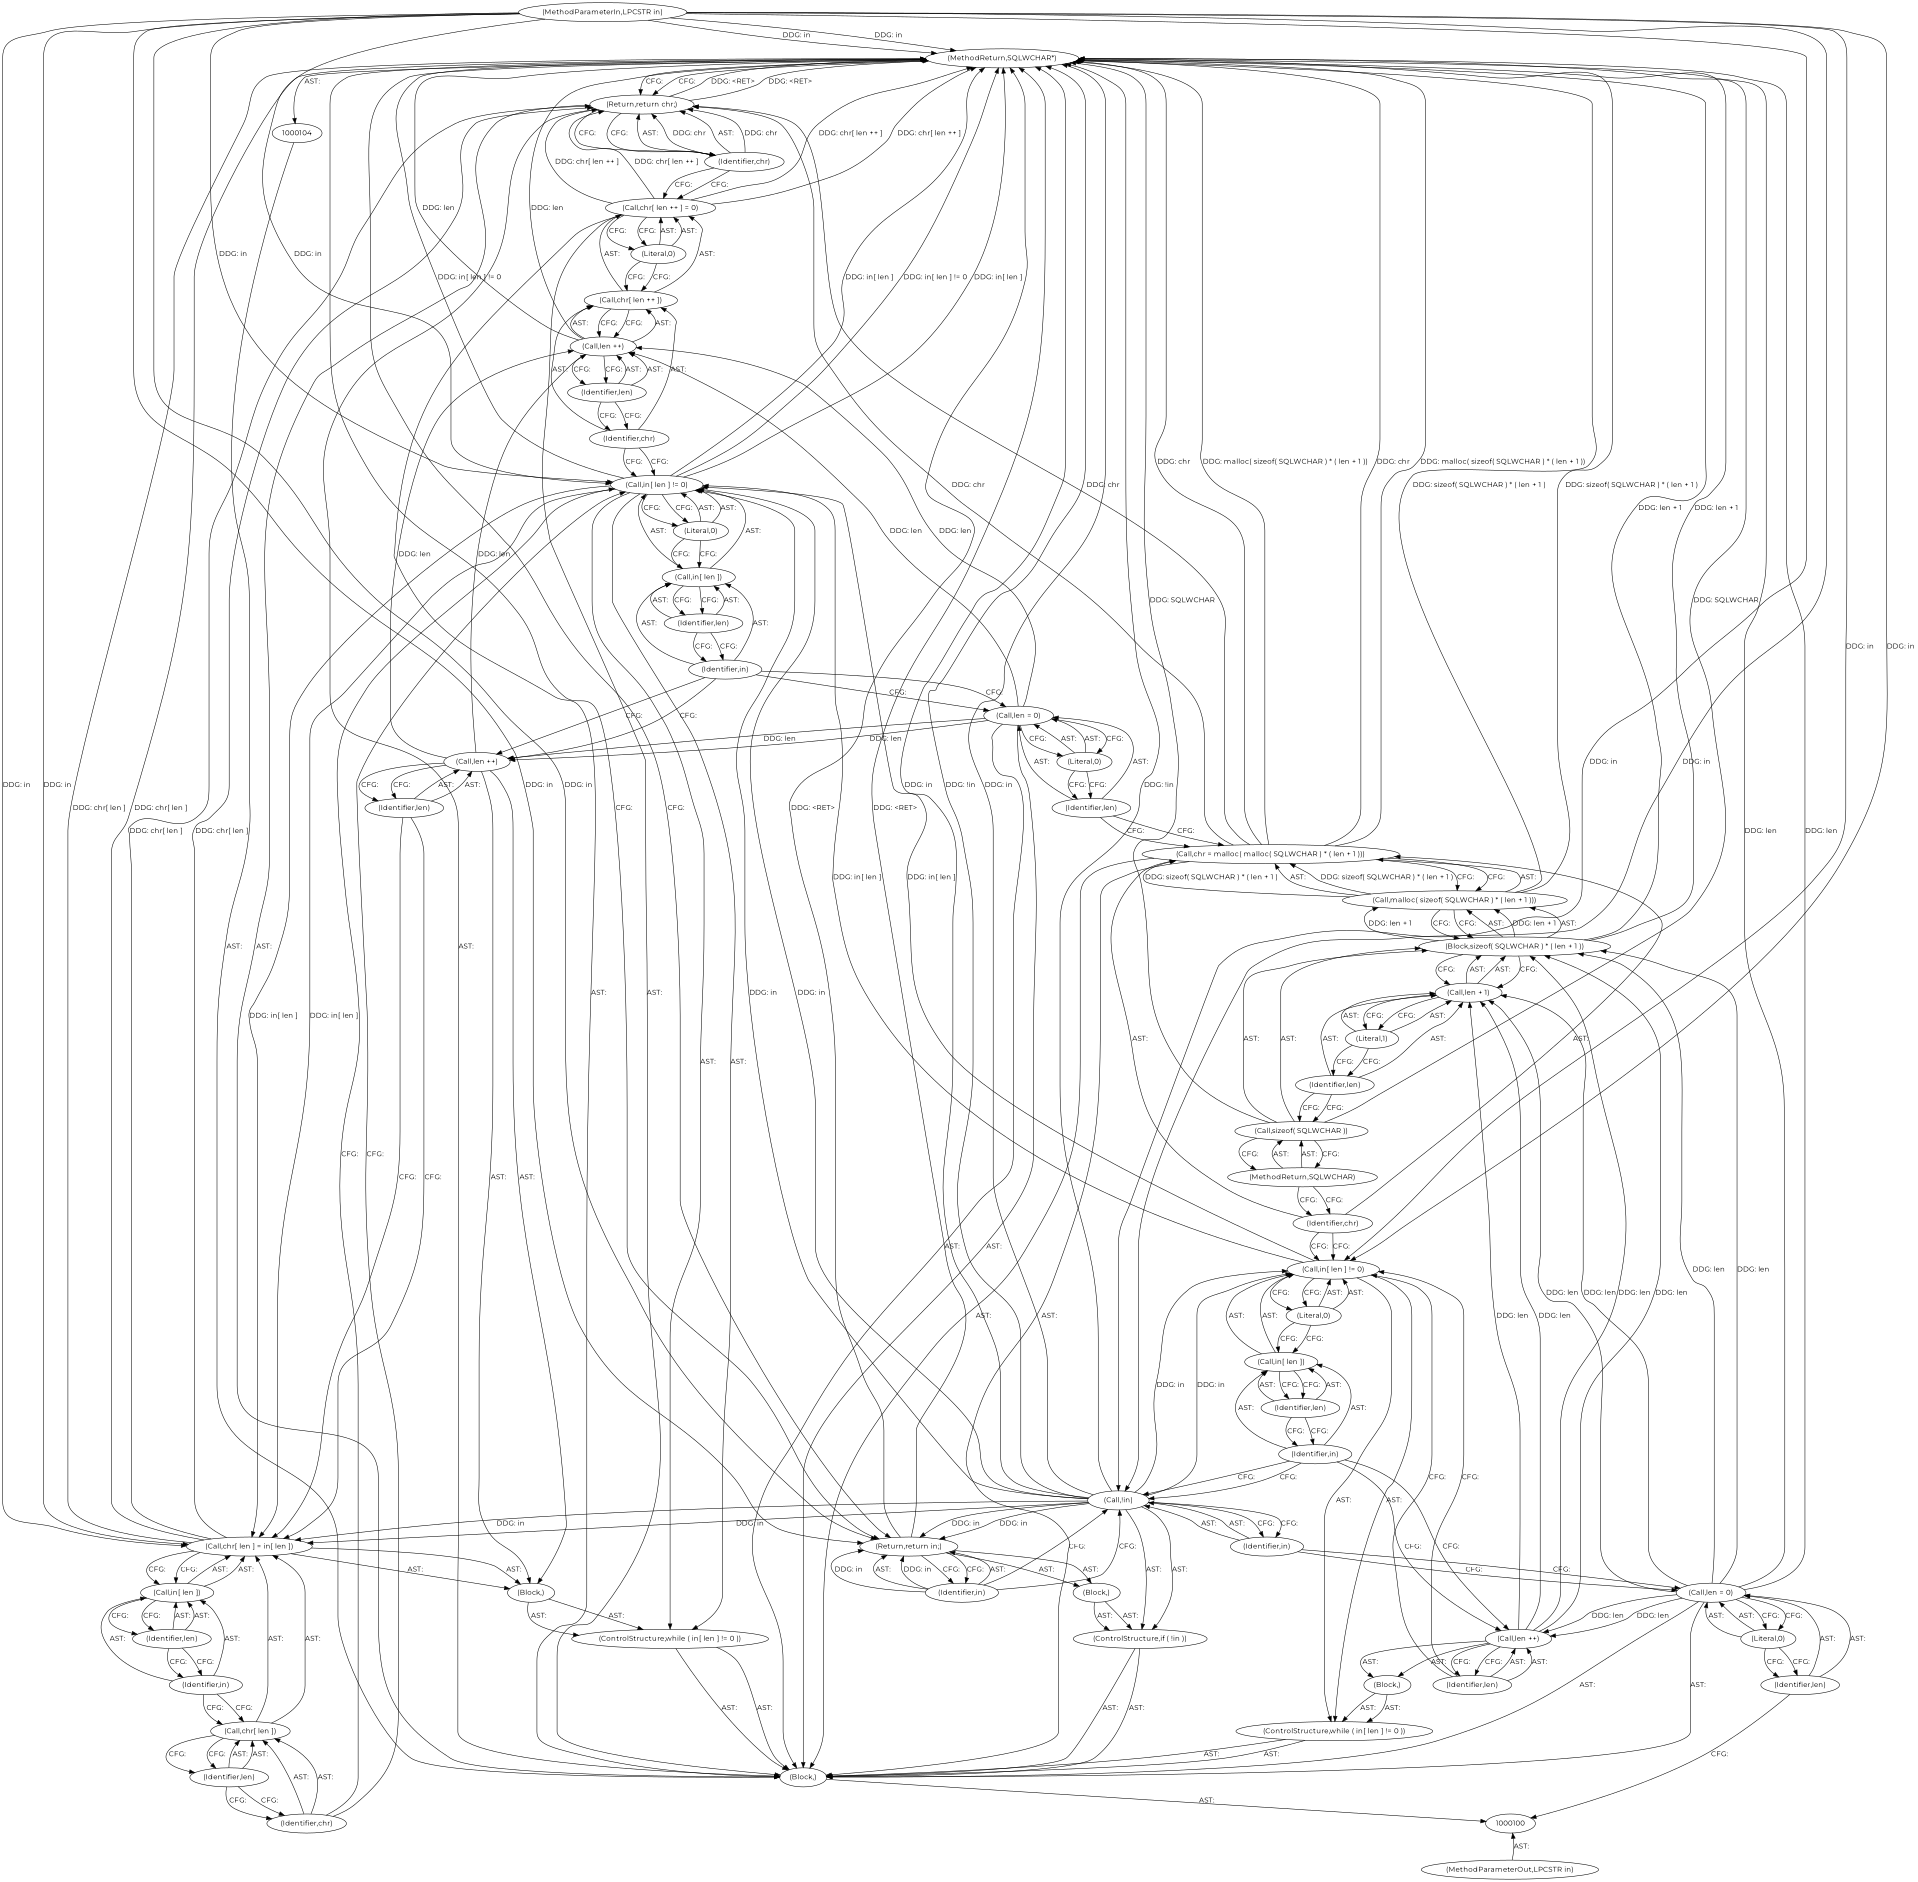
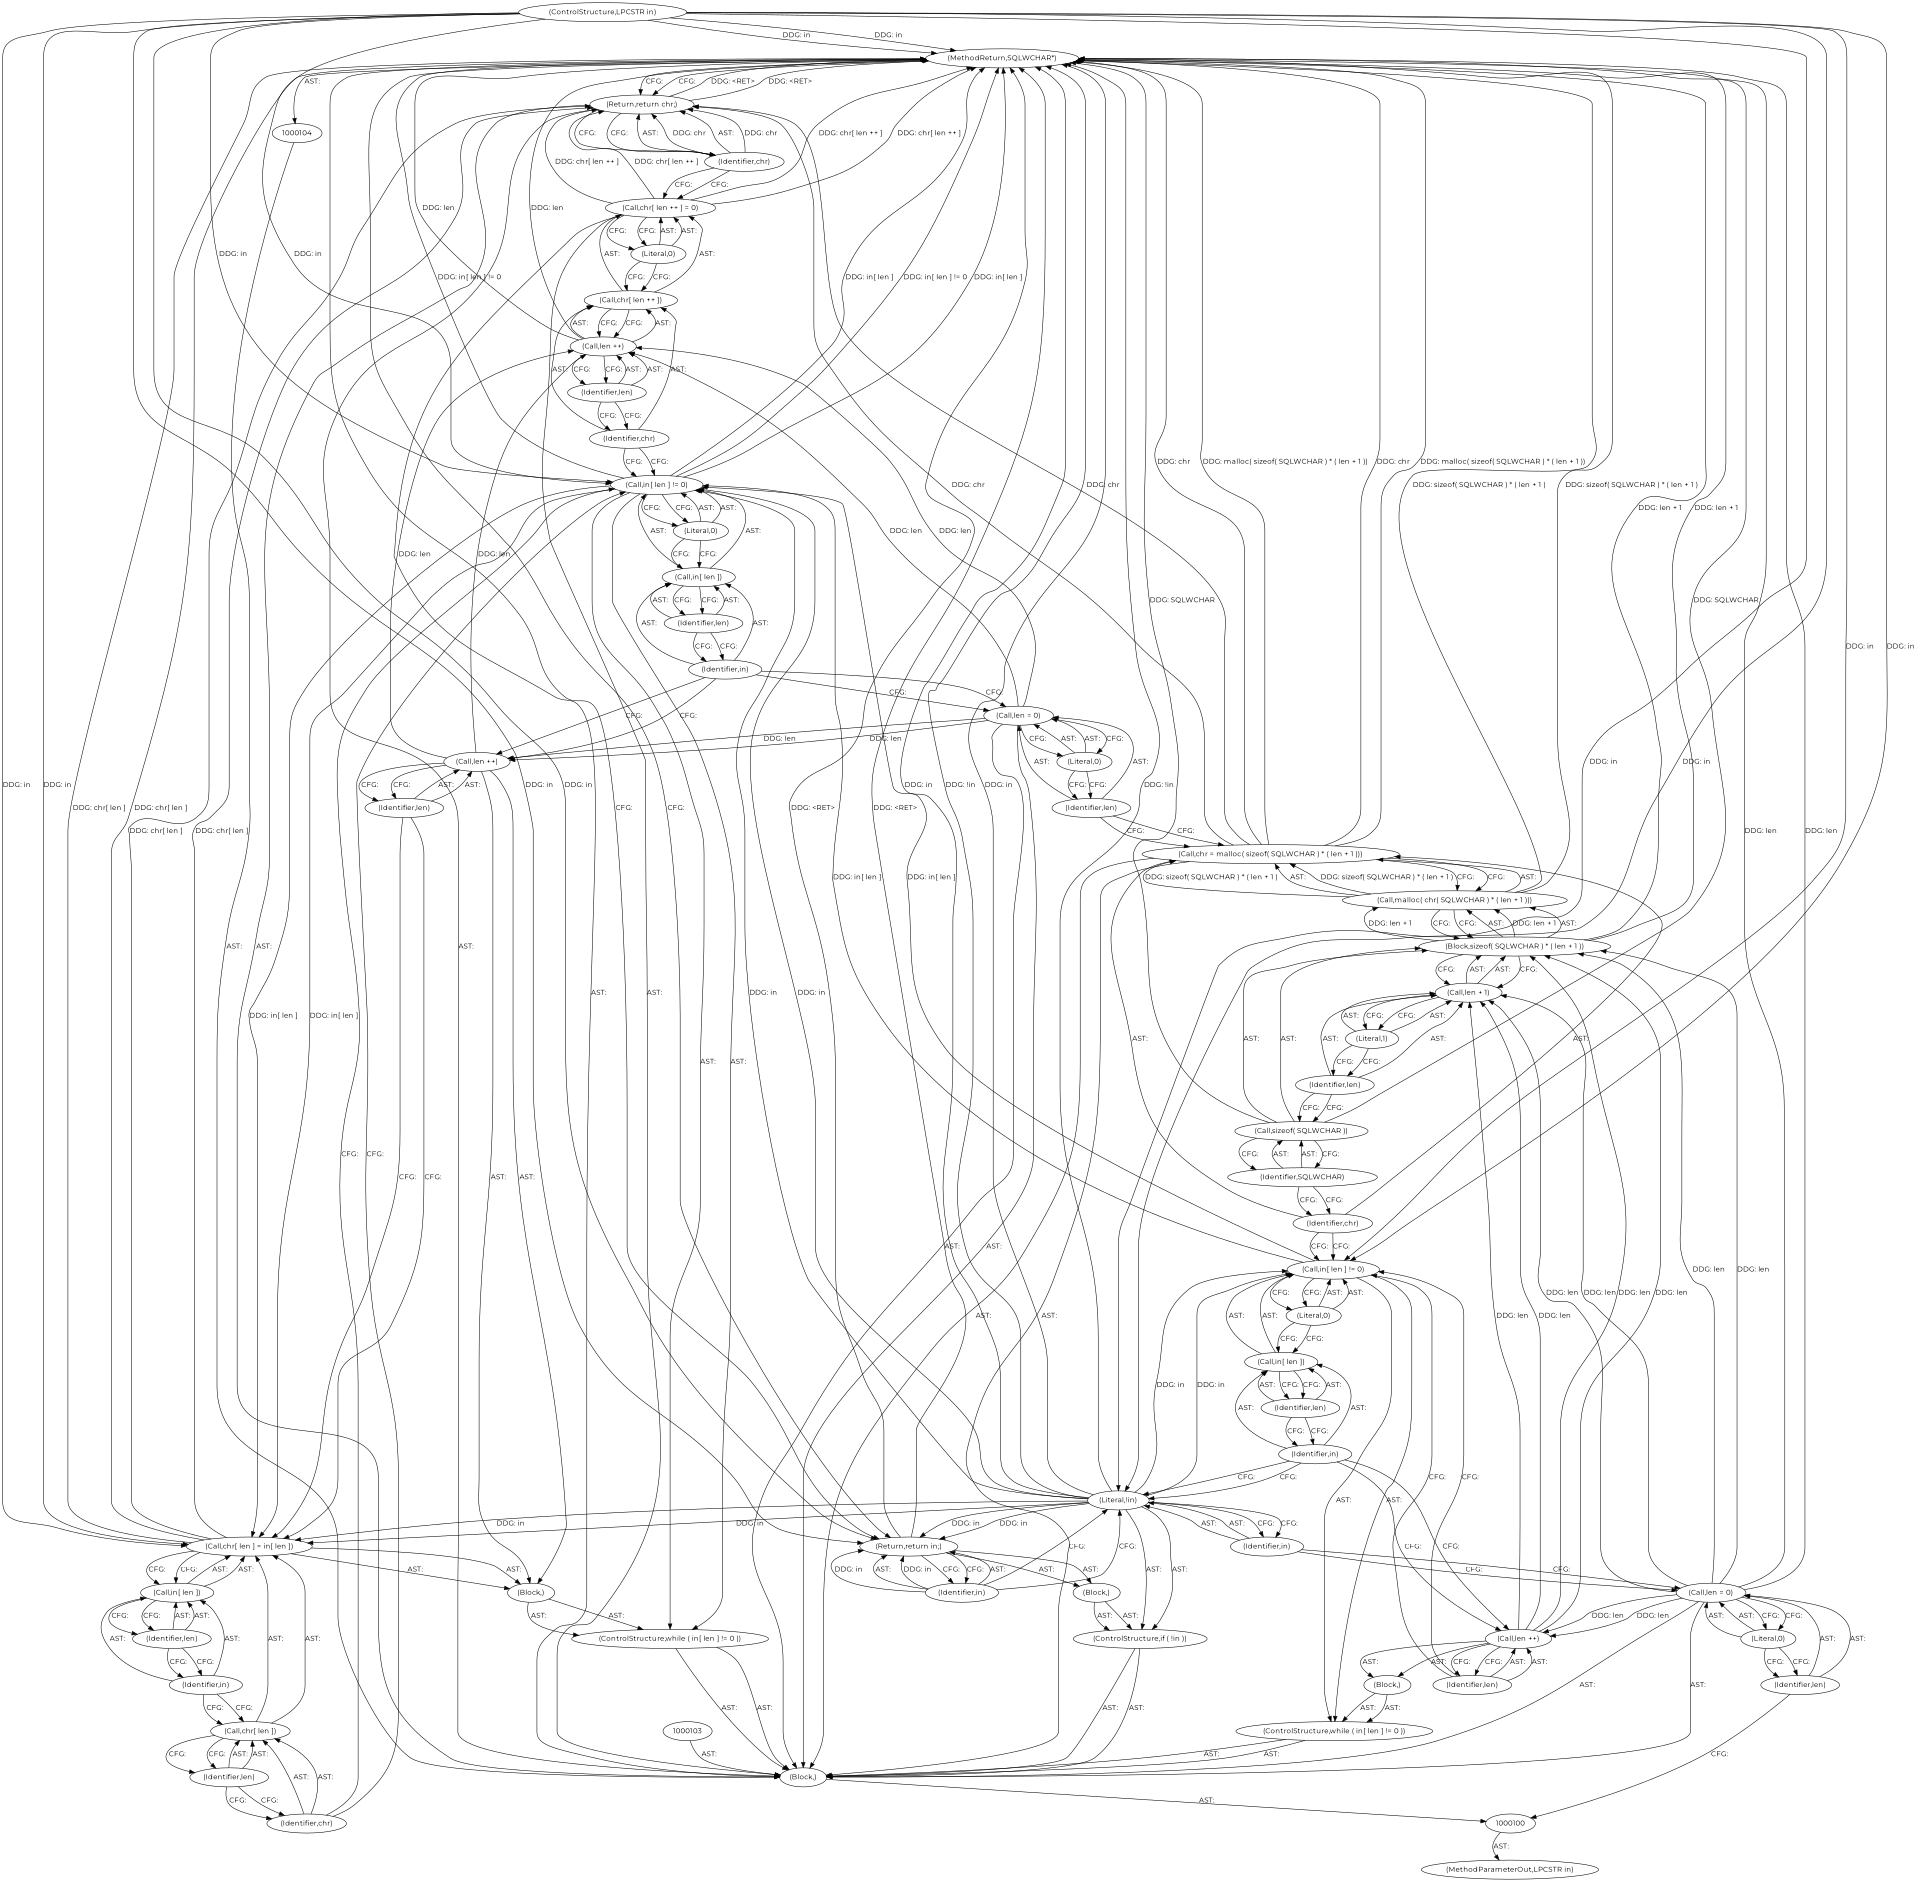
(603, 12) -> (603, 12)
(1271, 854) -> (1271, 854)
(1455, 900) -> (1455, 900)
(1303, 1177) -> (1303, 1177)
(1118, 1500) -> (1118, 1500)
none -> (688, 1731)
(1514, 1849) -> (1493, 1843)
